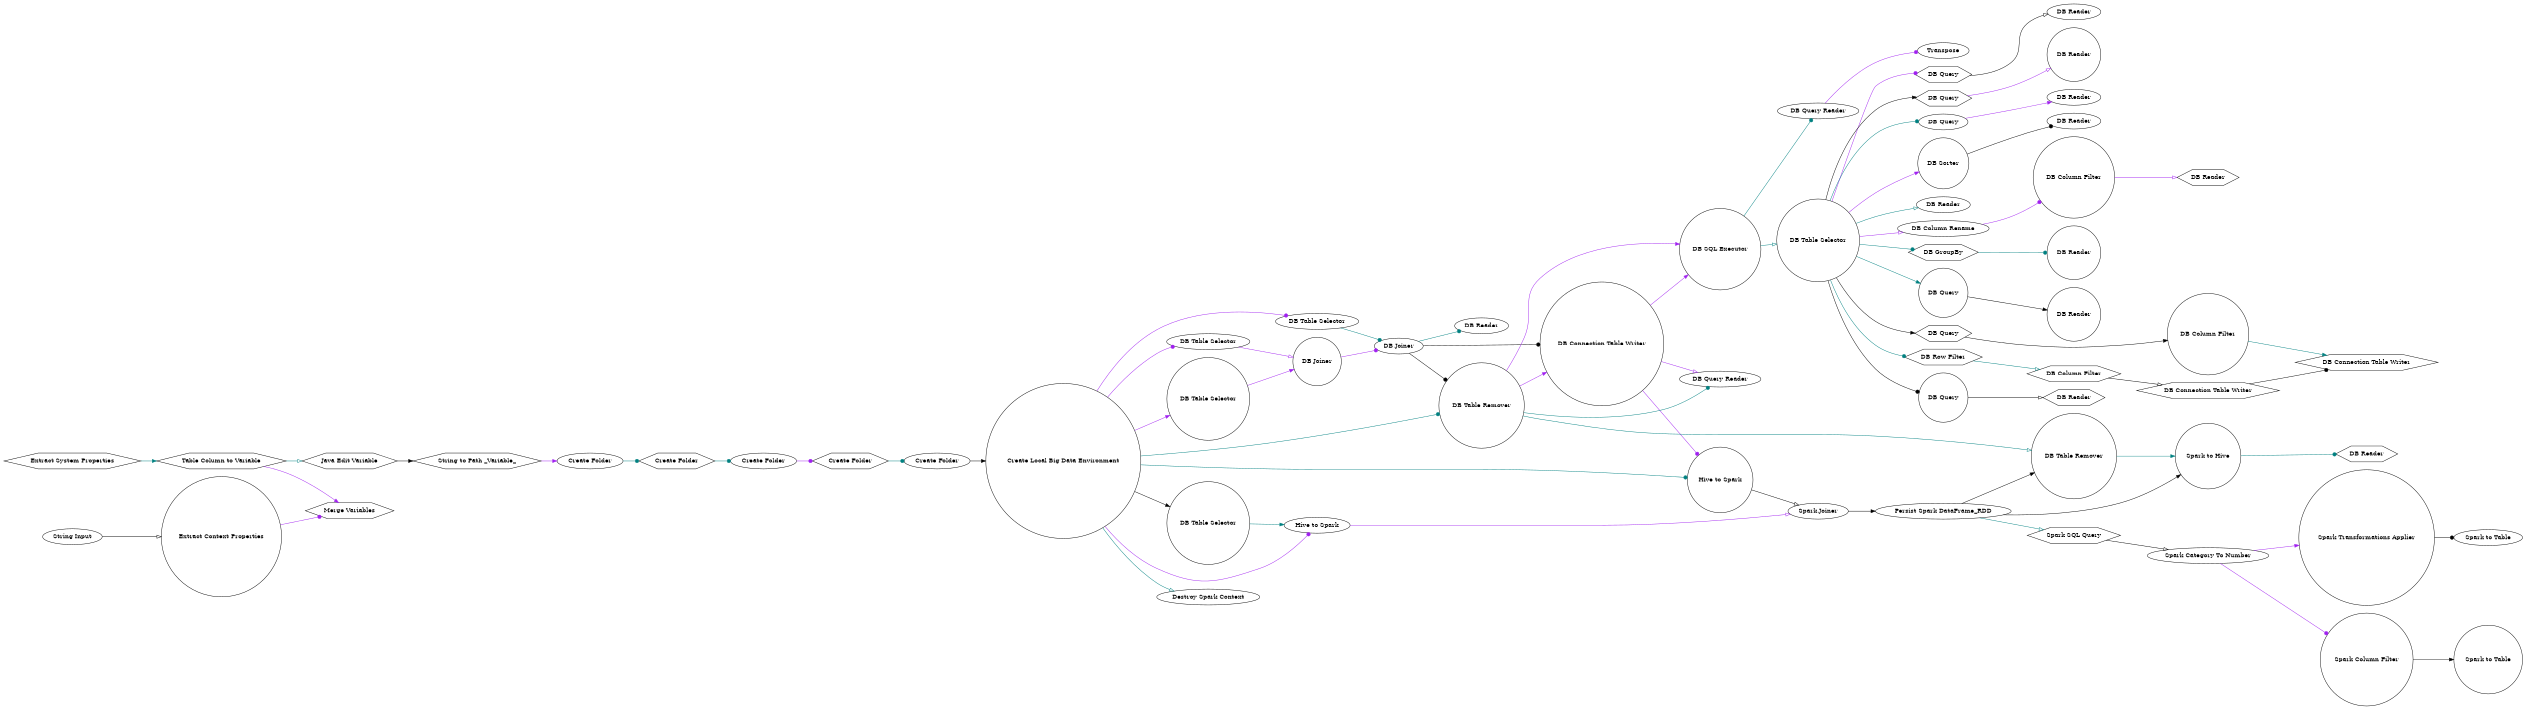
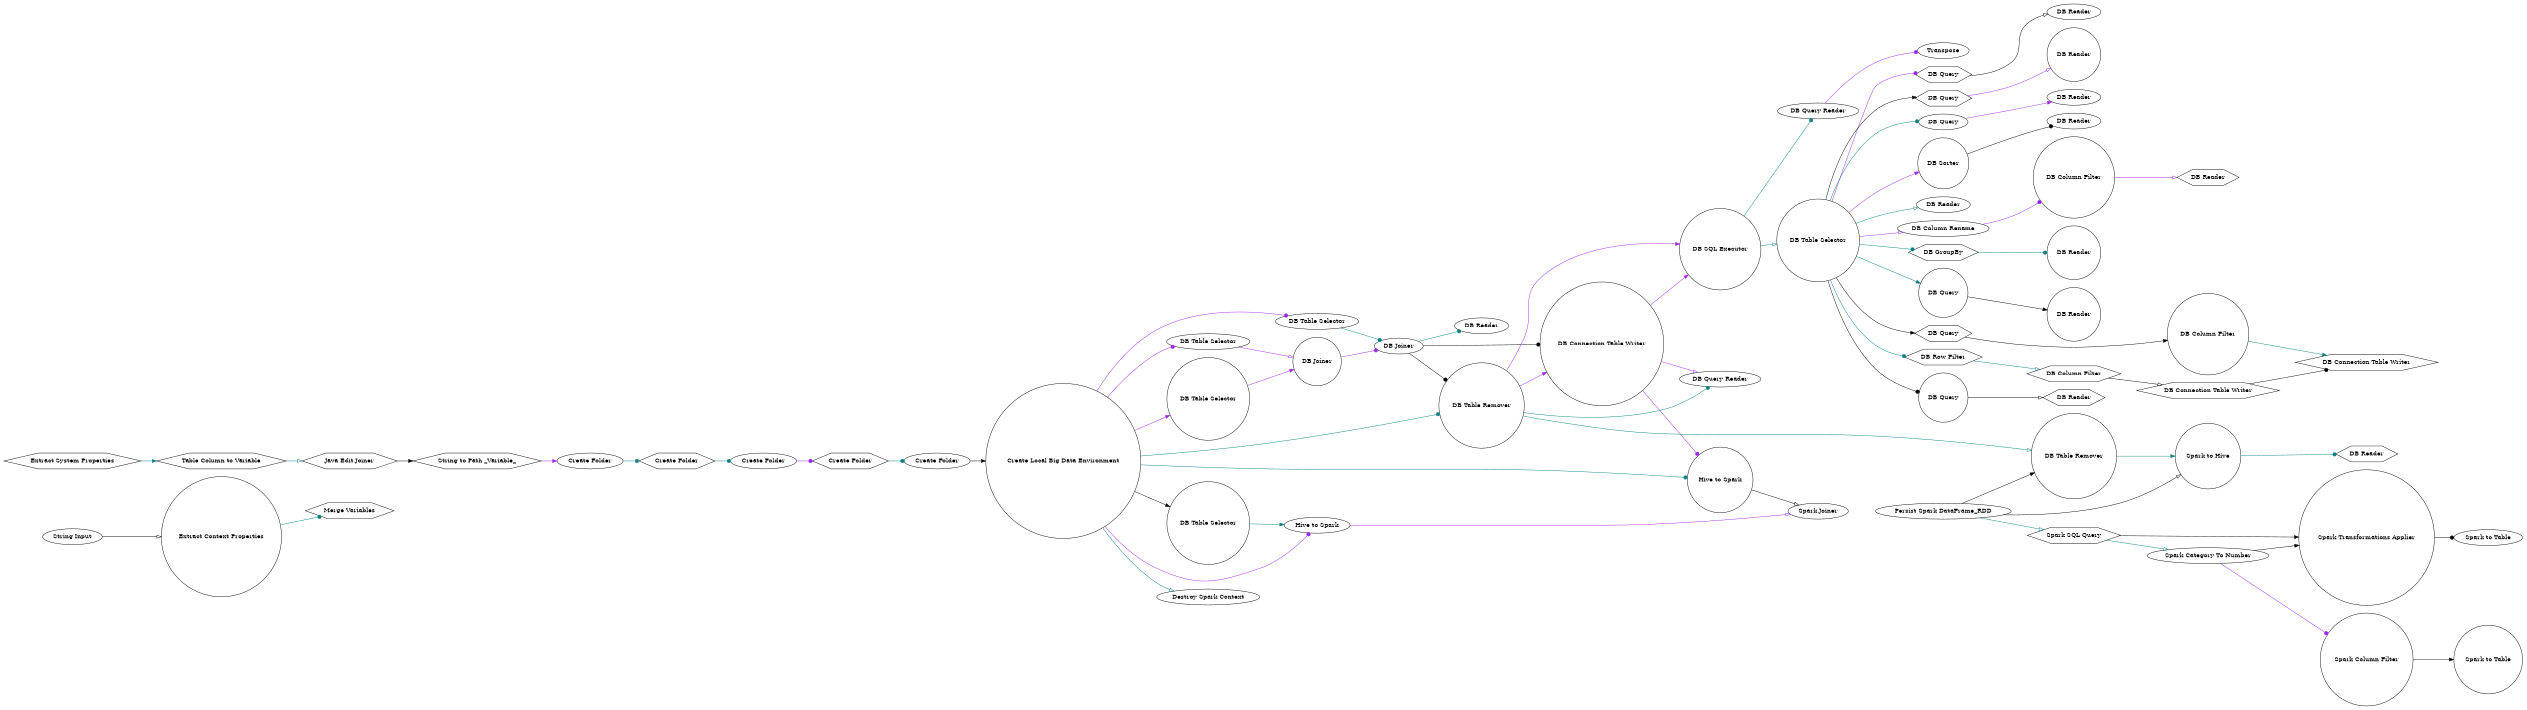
(350, 461) -> (350, 461)
(301, 480) -> none
(2093, 509) -> (2093, 509)
(1860, 511) -> none
(299, 521) -> (299, 521)
none -> (2207, 536)
(2135, 545) -> (2135, 545)
(2274, 548) -> (2274, 548)
